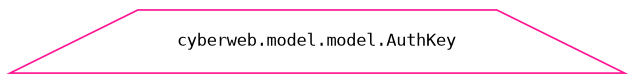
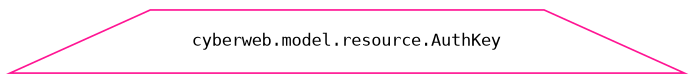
(317, 42) -> (347, 42)
